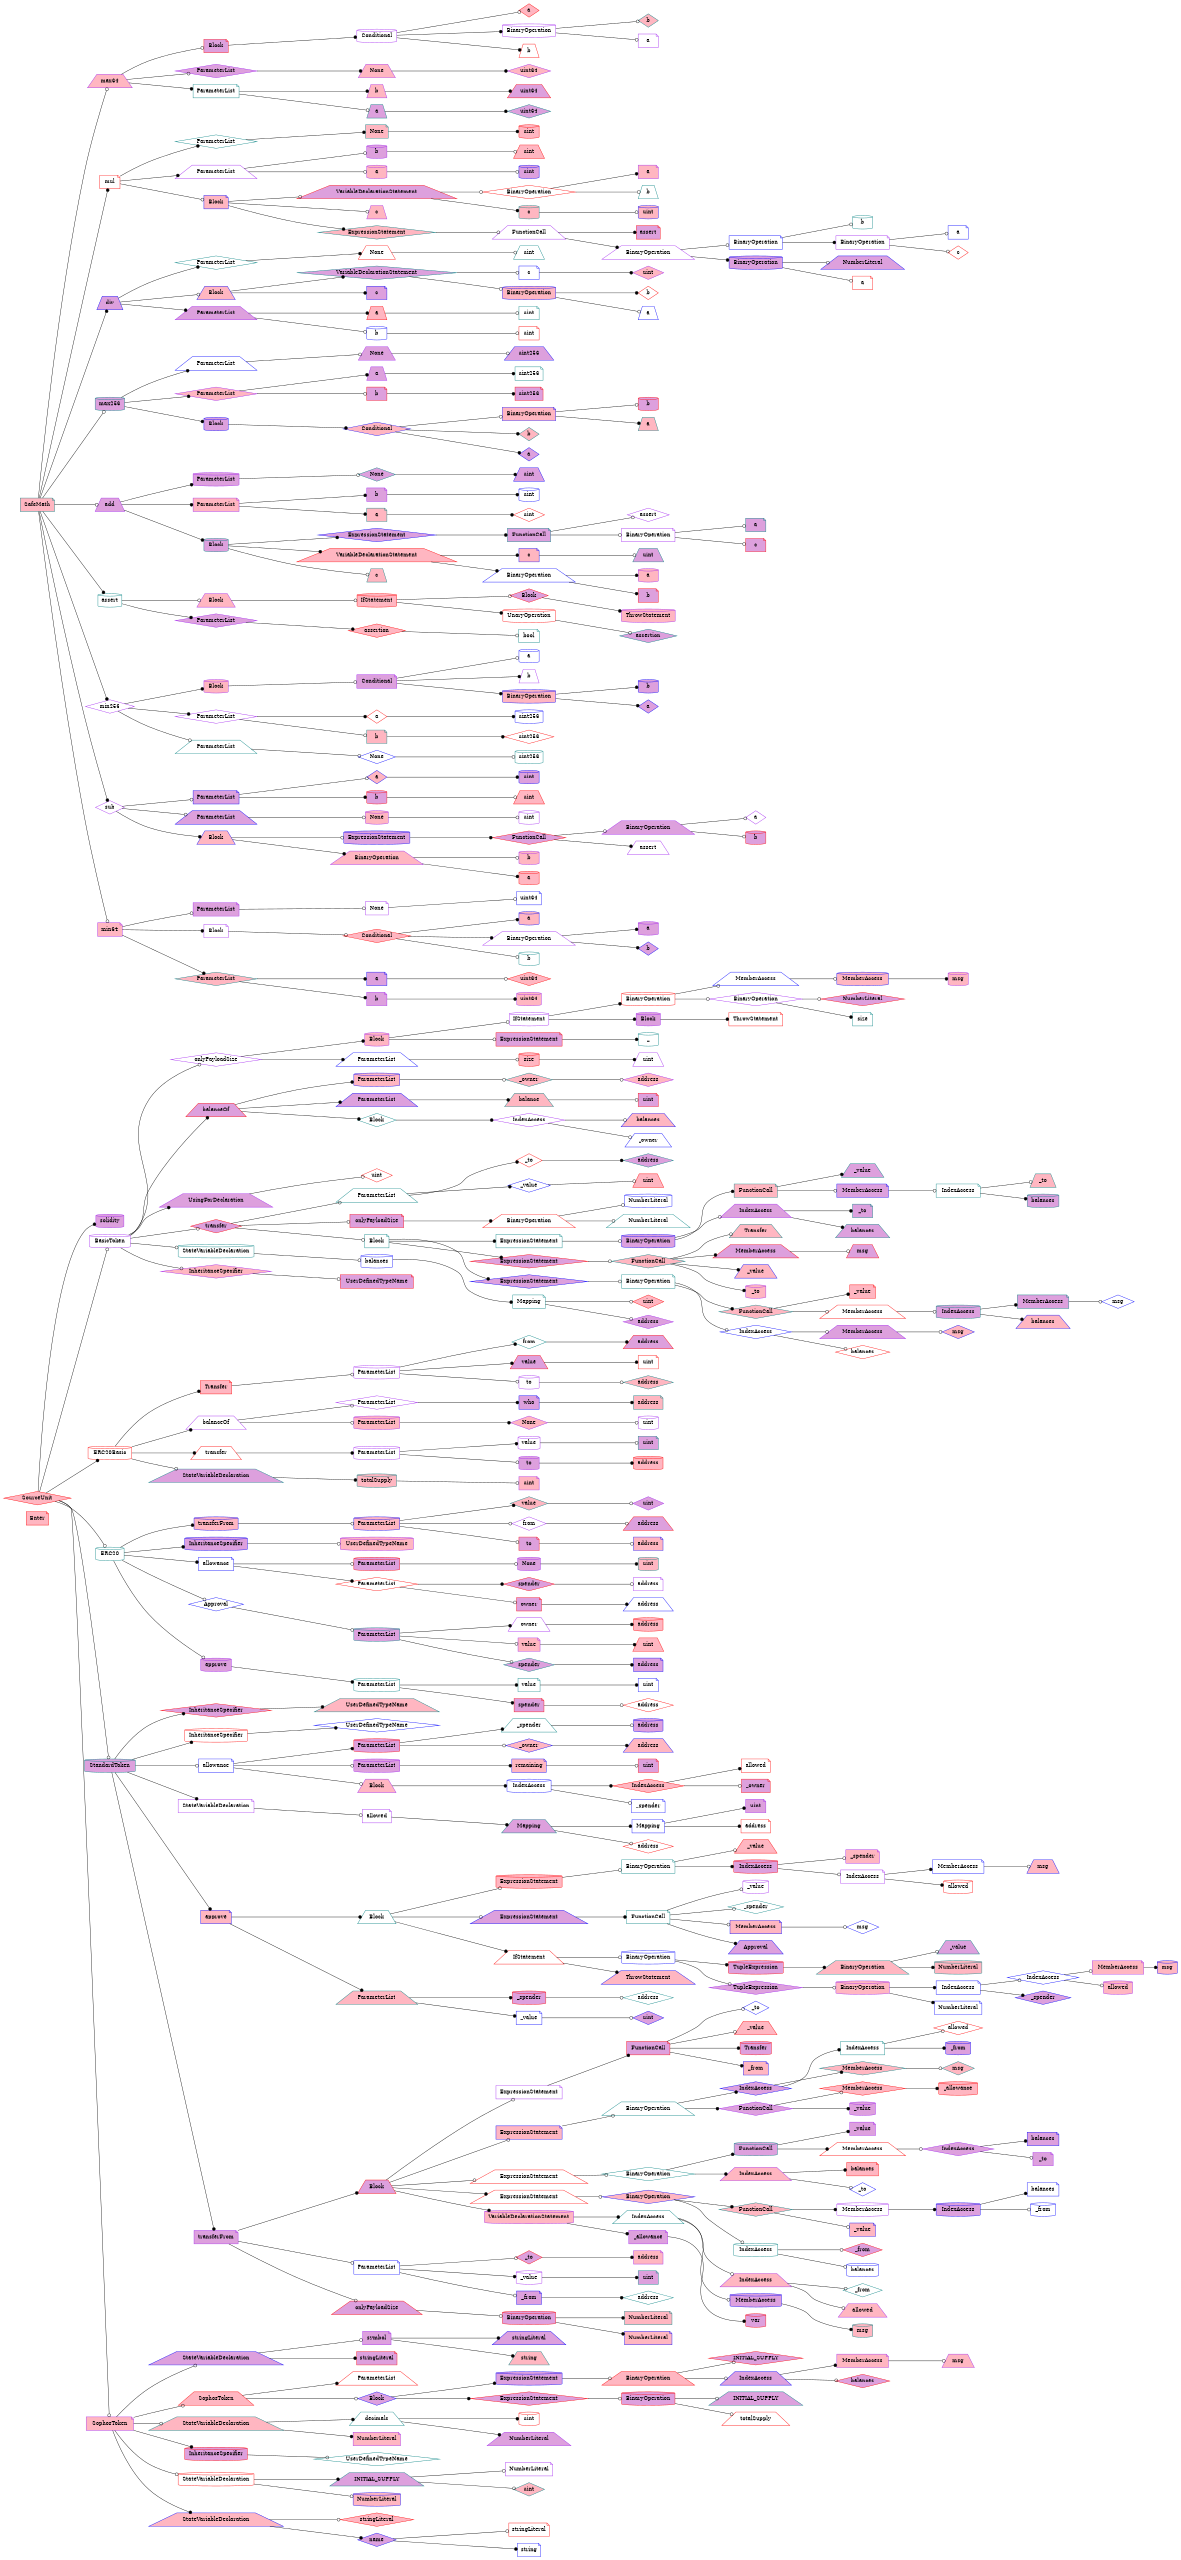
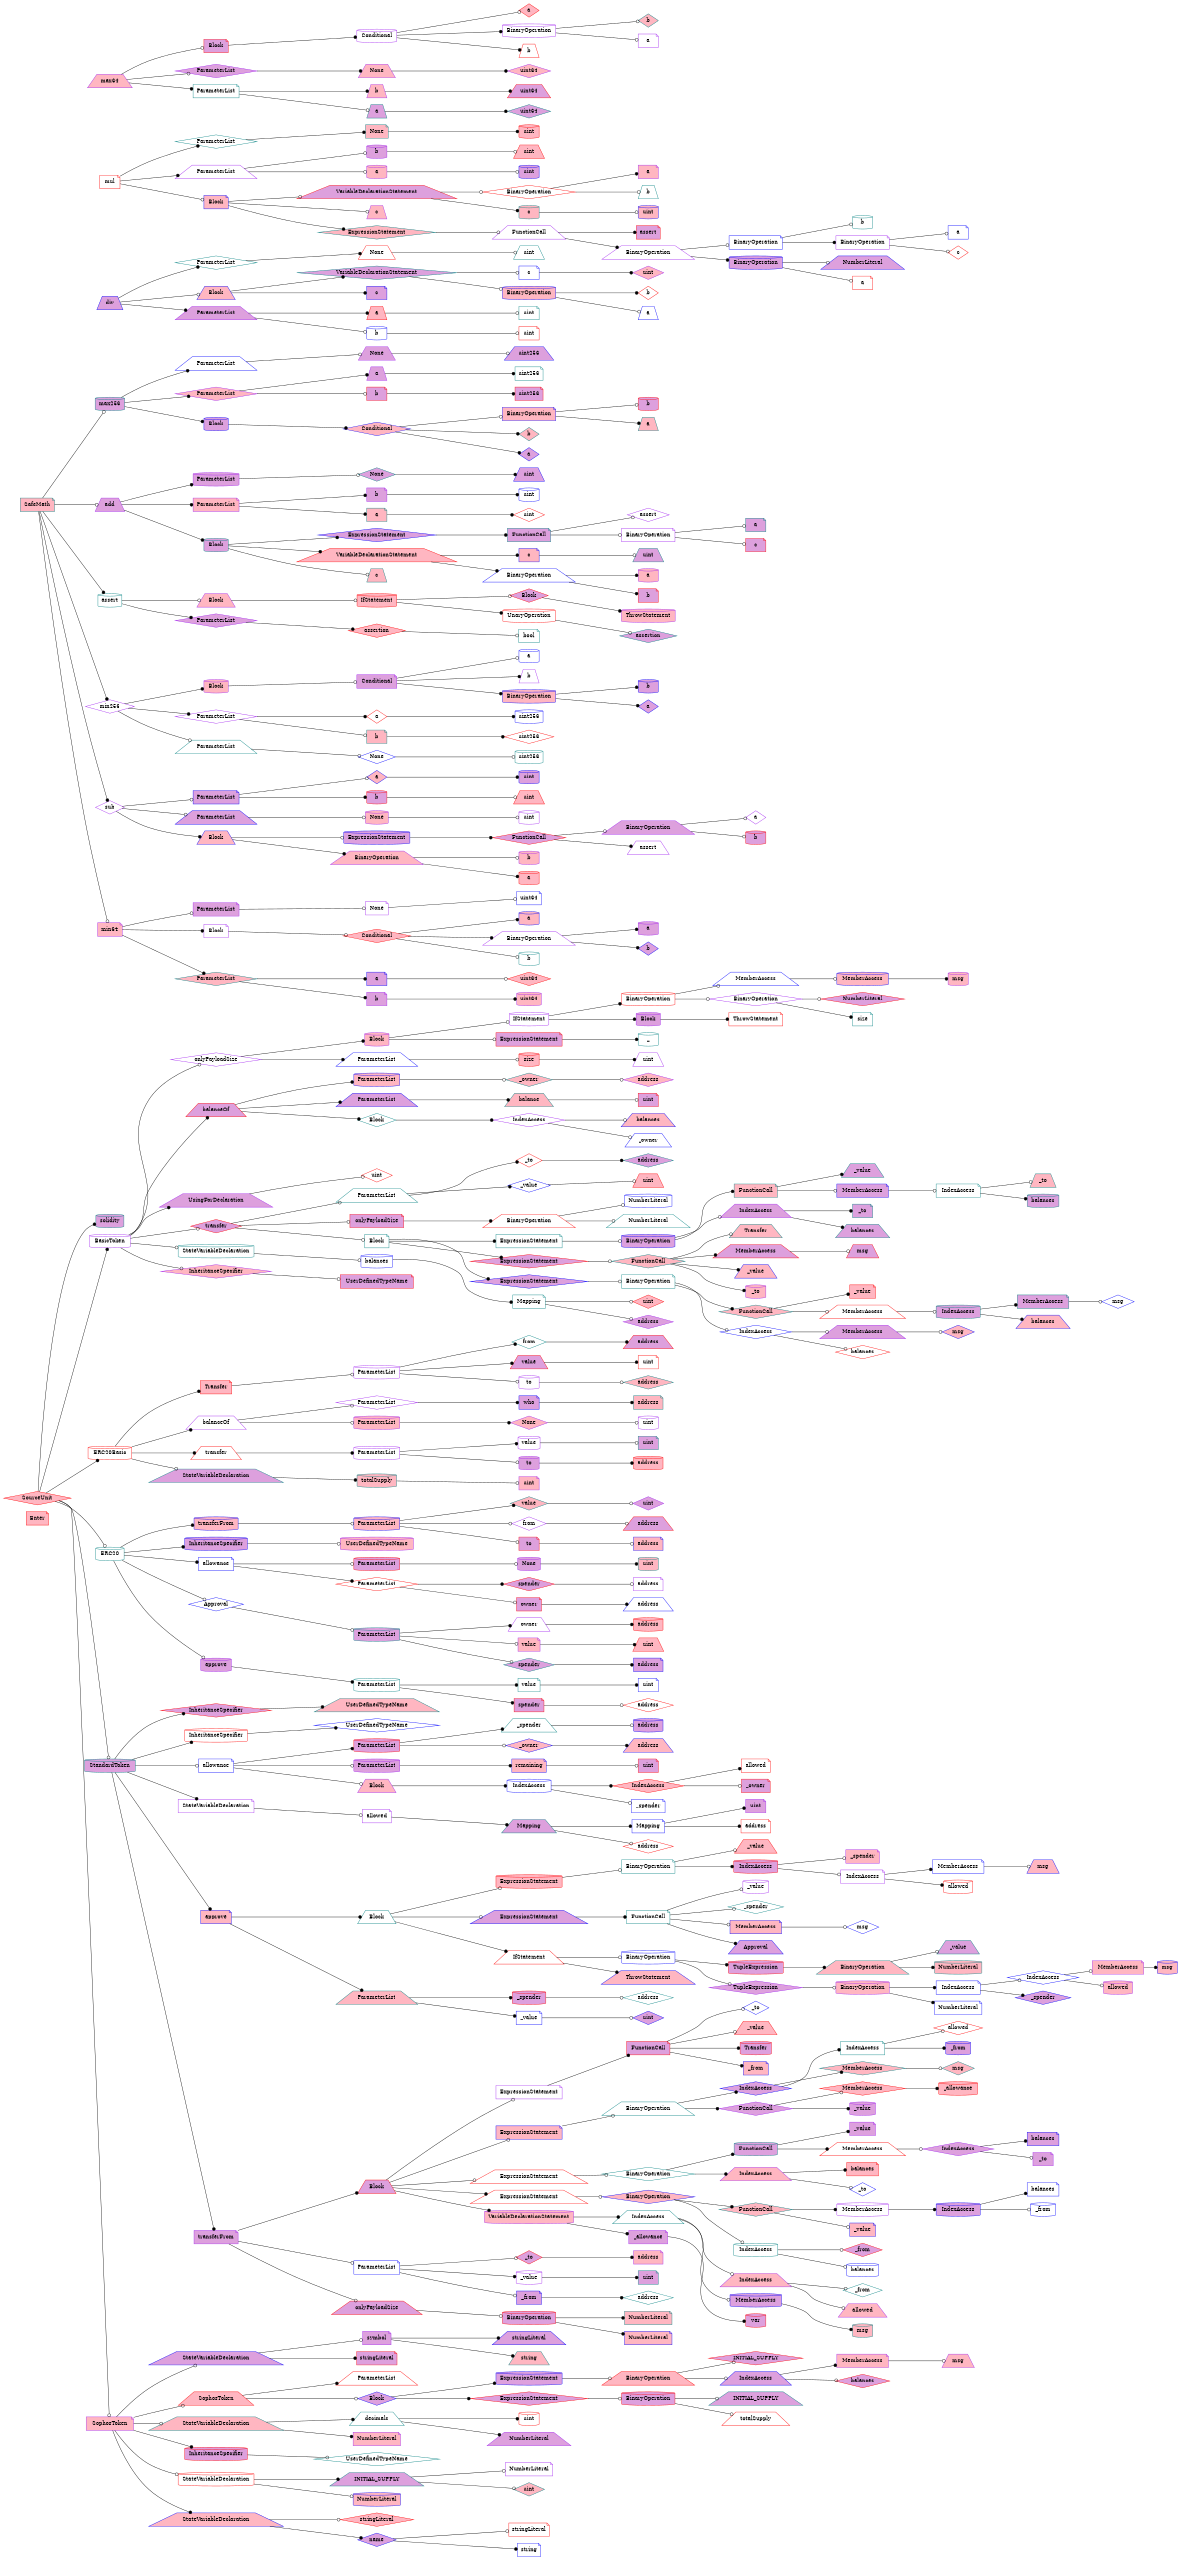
(63, 293) -> none
(73, 345) -> none
(73, 405) -> none
(110, 1221) -> (110, 1221)
(73, 1371) -> (73, 1371)
